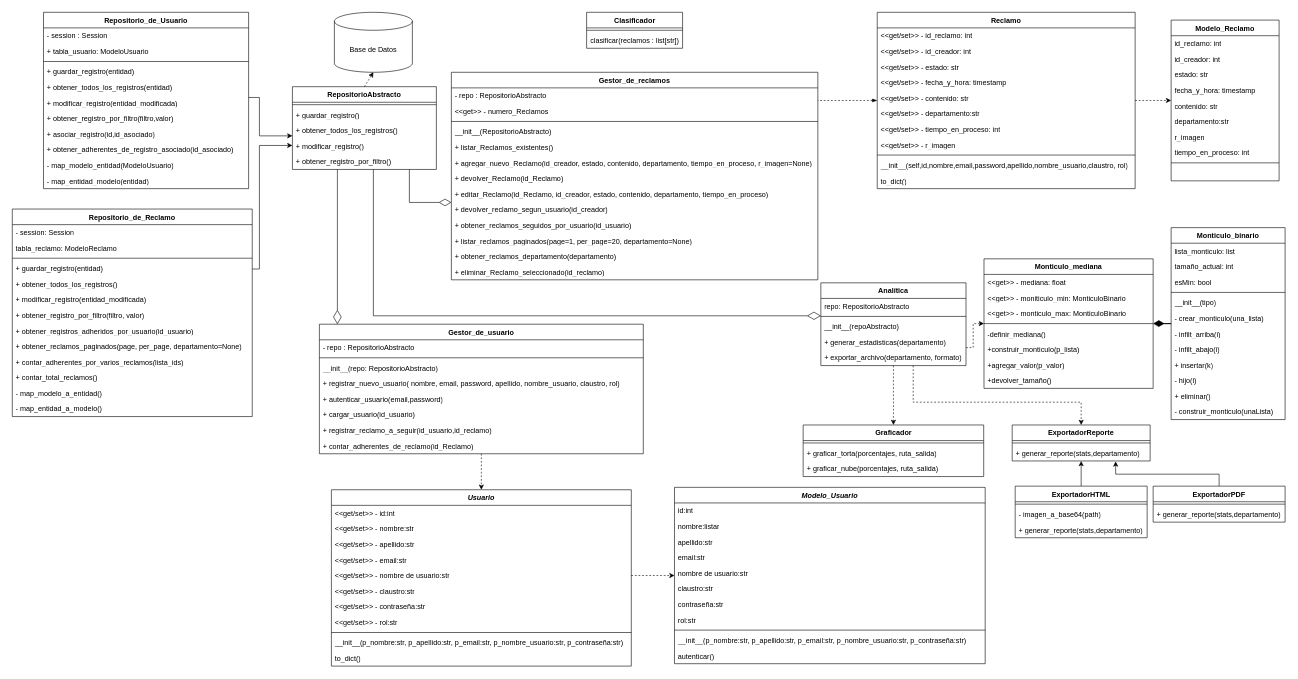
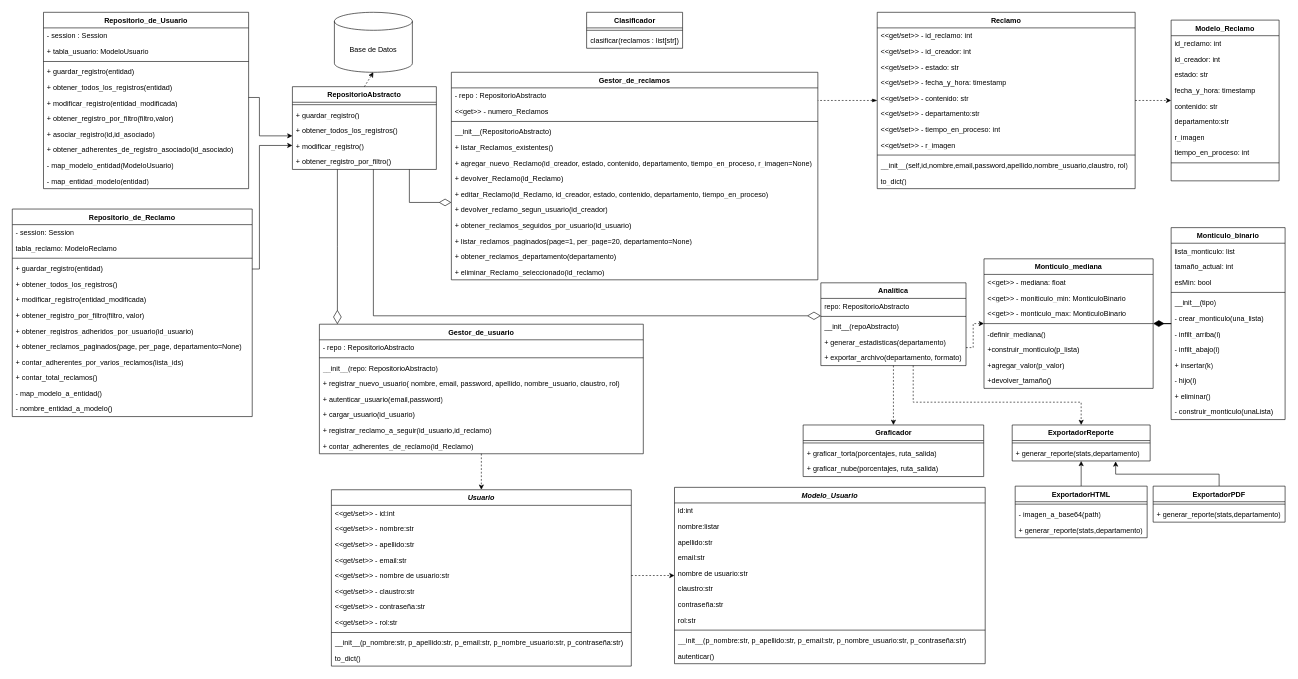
(61, 410) -> (68, 410)
